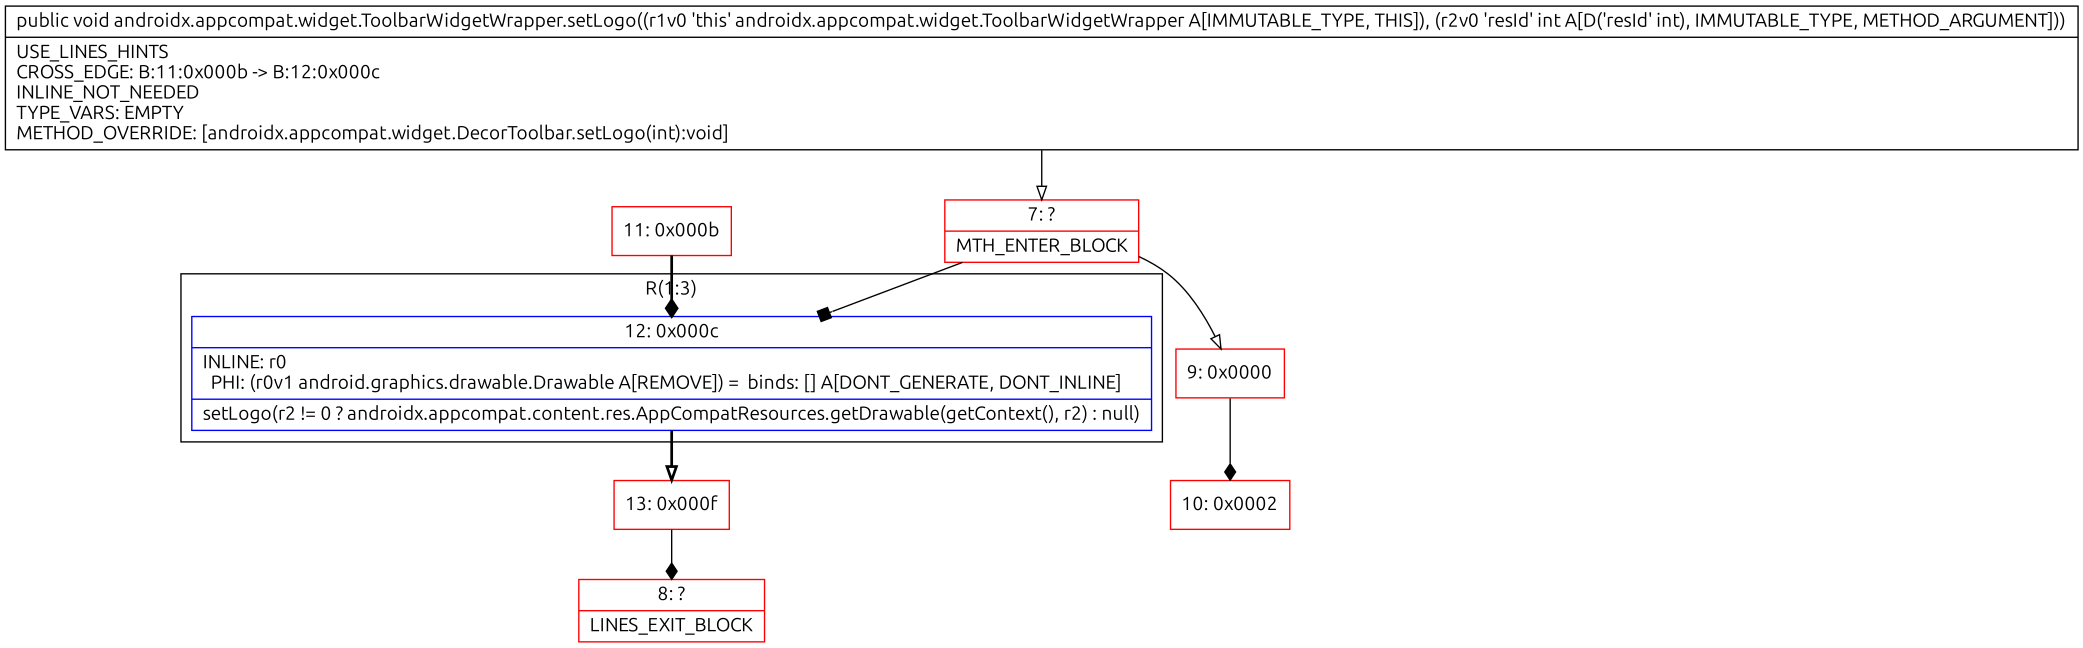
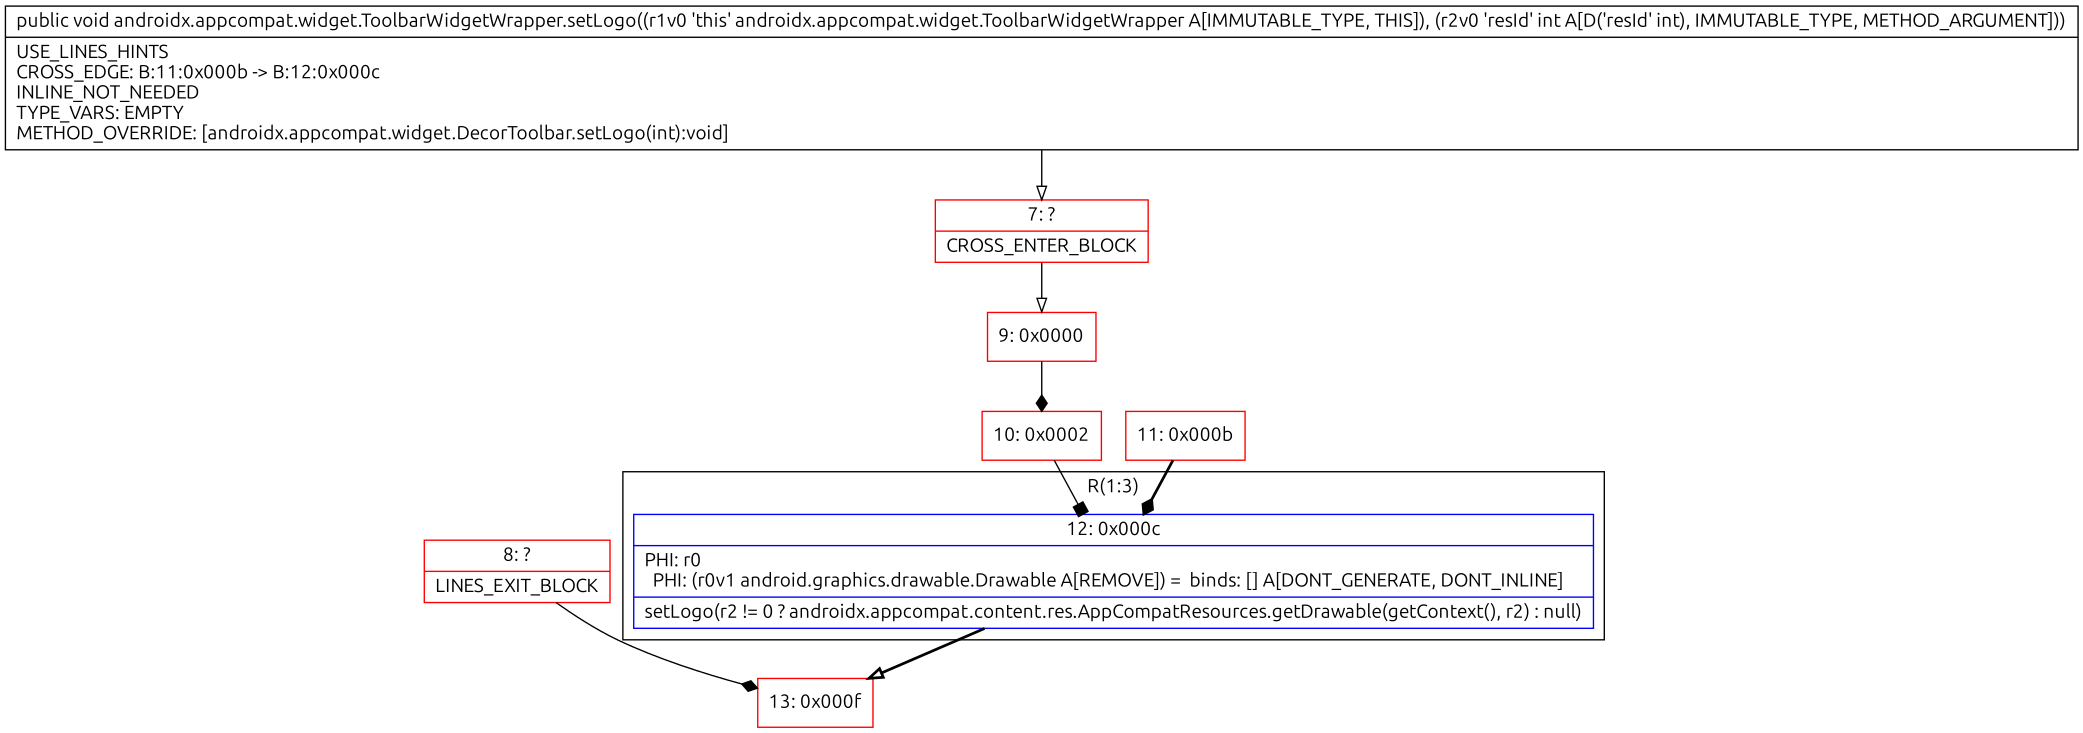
(1042, 246) -> (1042, 246)
(897, 287) -> (1066, 481)
(247, 363) -> (676, 561)
(672, 546) -> (645, 652)
